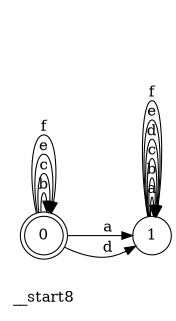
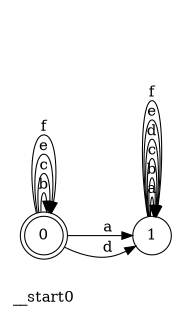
(44, 298) -> (44, 298)
